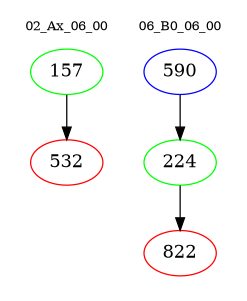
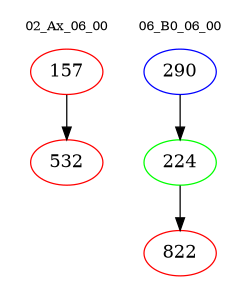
(67, 72) -> (67, 72)
(180, 72) -> (180, 72)
